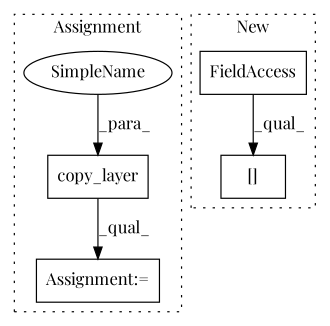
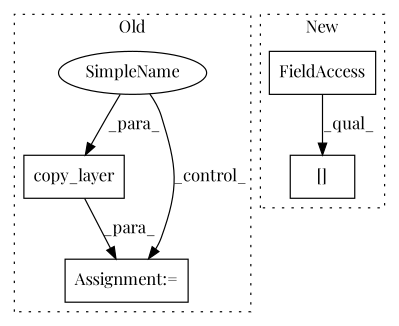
(98, 28) -> (133, 28)
none -> (174, 171)
(124, 229) -> (130, 229)
